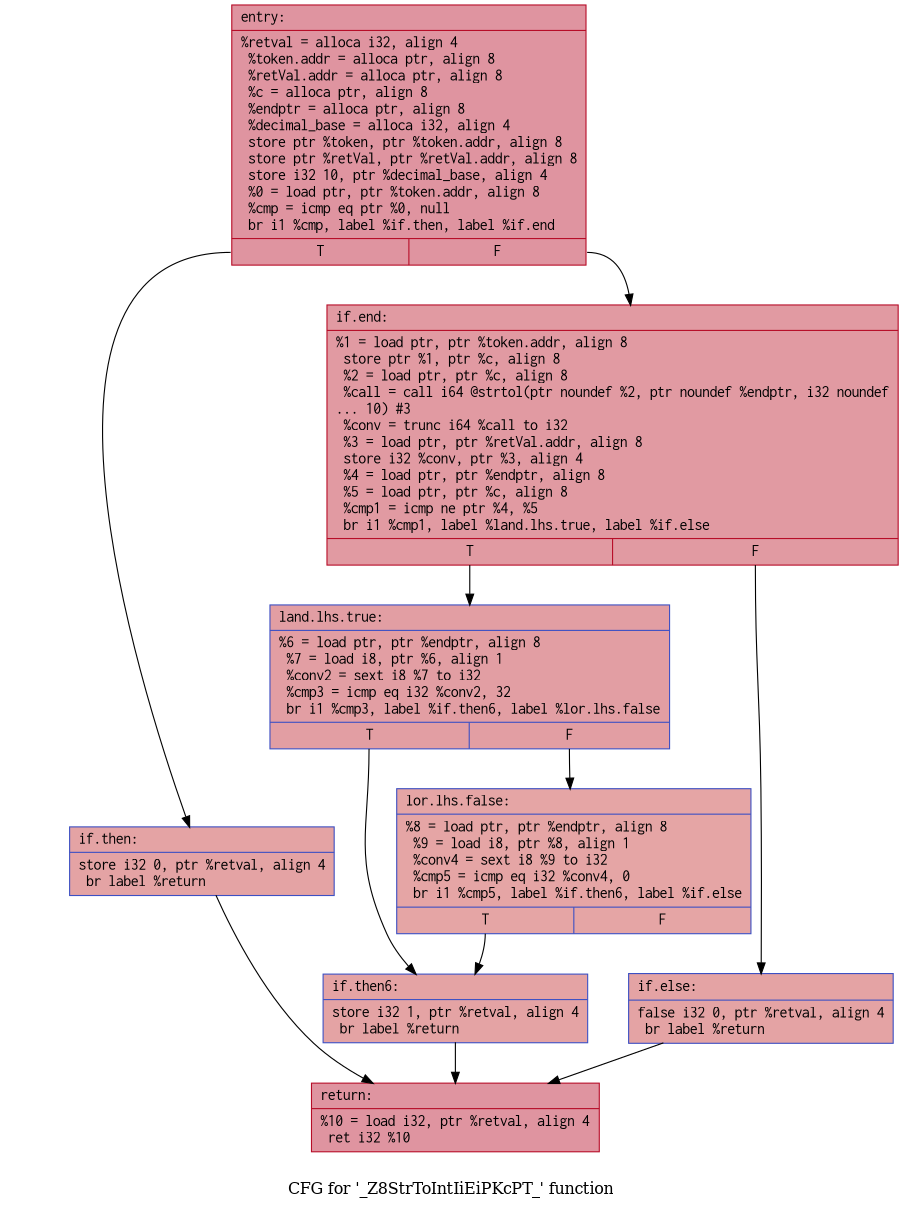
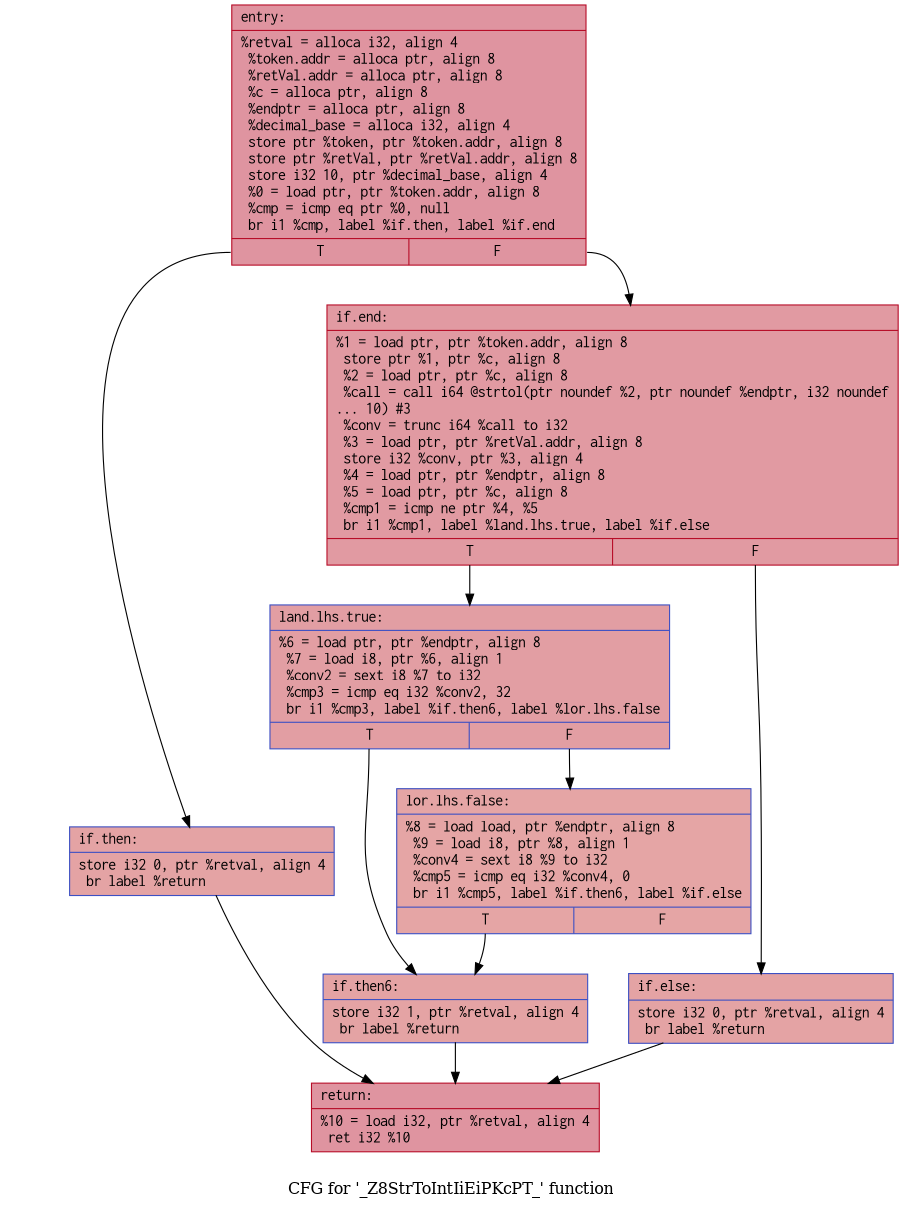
(537, 827) -> (541, 827)
(761, 1013) -> (761, 1013)
